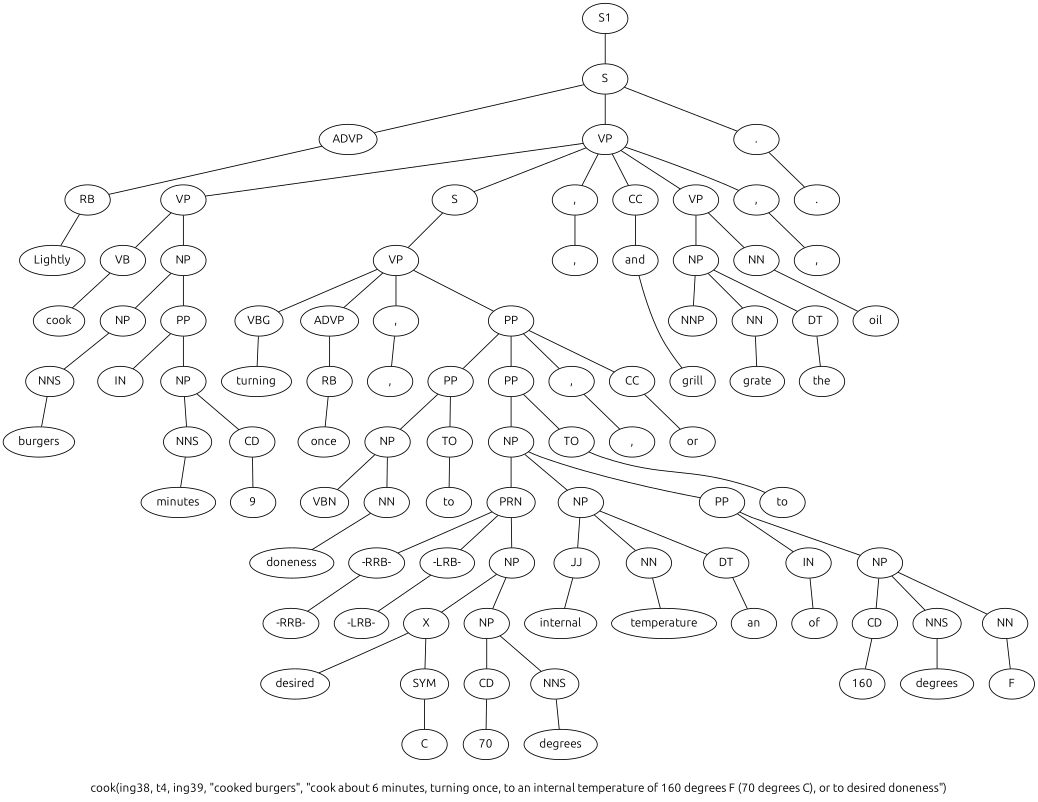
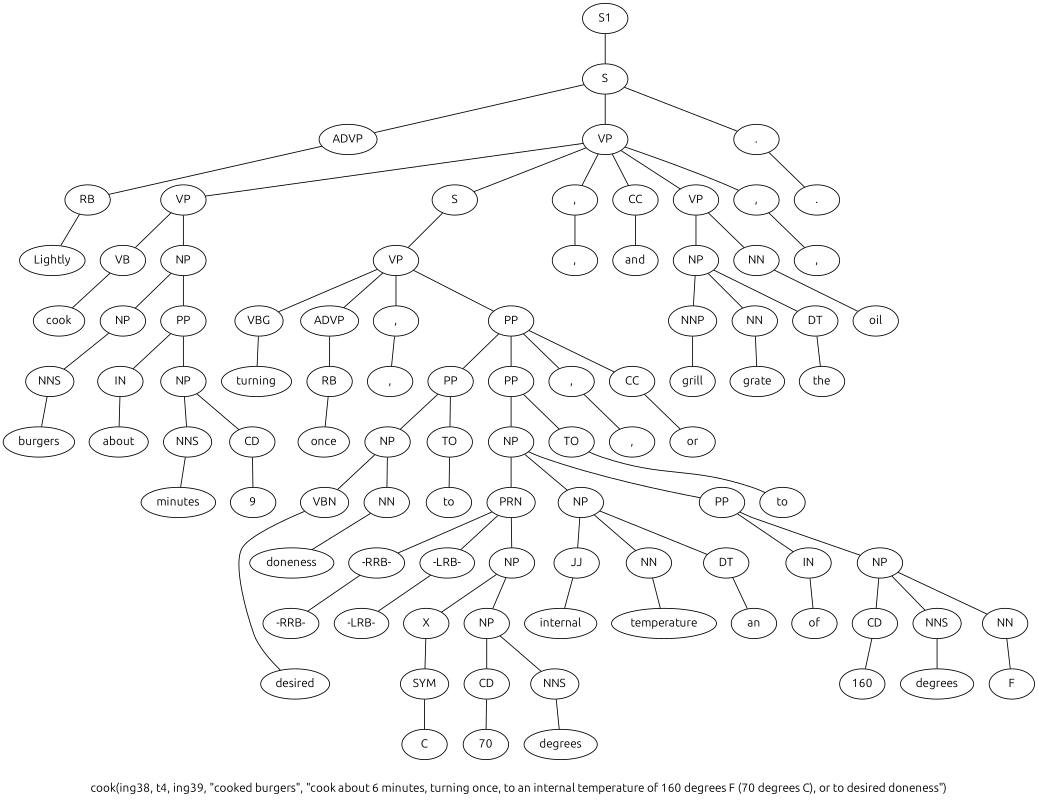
(655, 324) -> (693, 351)
none -> (119, 442)
(364, 653) -> (240, 578)
